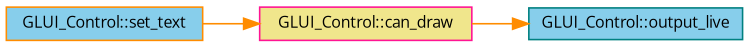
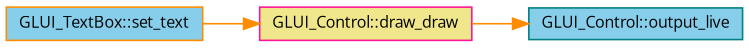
(104, 24) -> (104, 24)
(366, 24) -> (366, 24)
